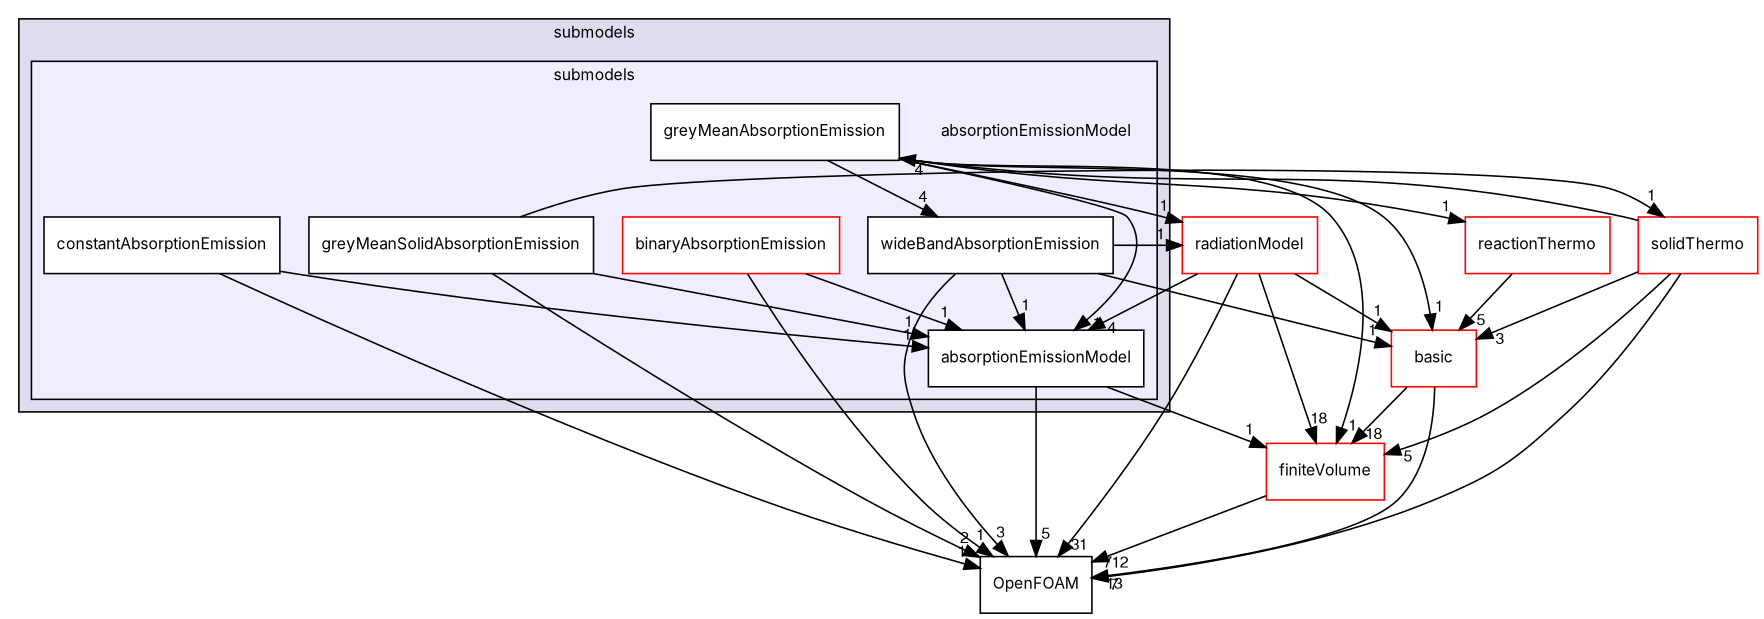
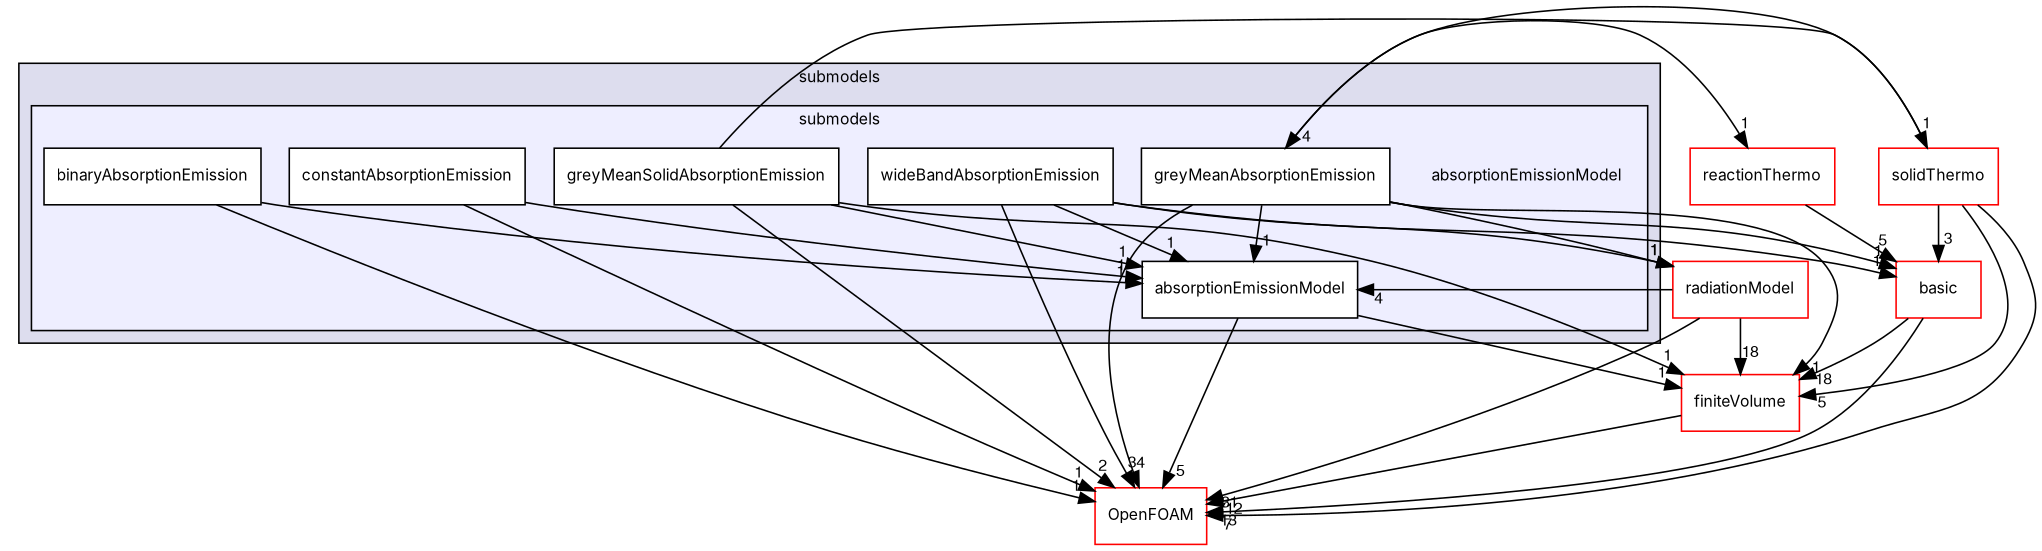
(876, 185) -> (1111, 316)
none -> (1243, 236)
(731, 245) -> (153, 176)
(1336, 298) -> none
(1036, 585) -> (1151, 516)
